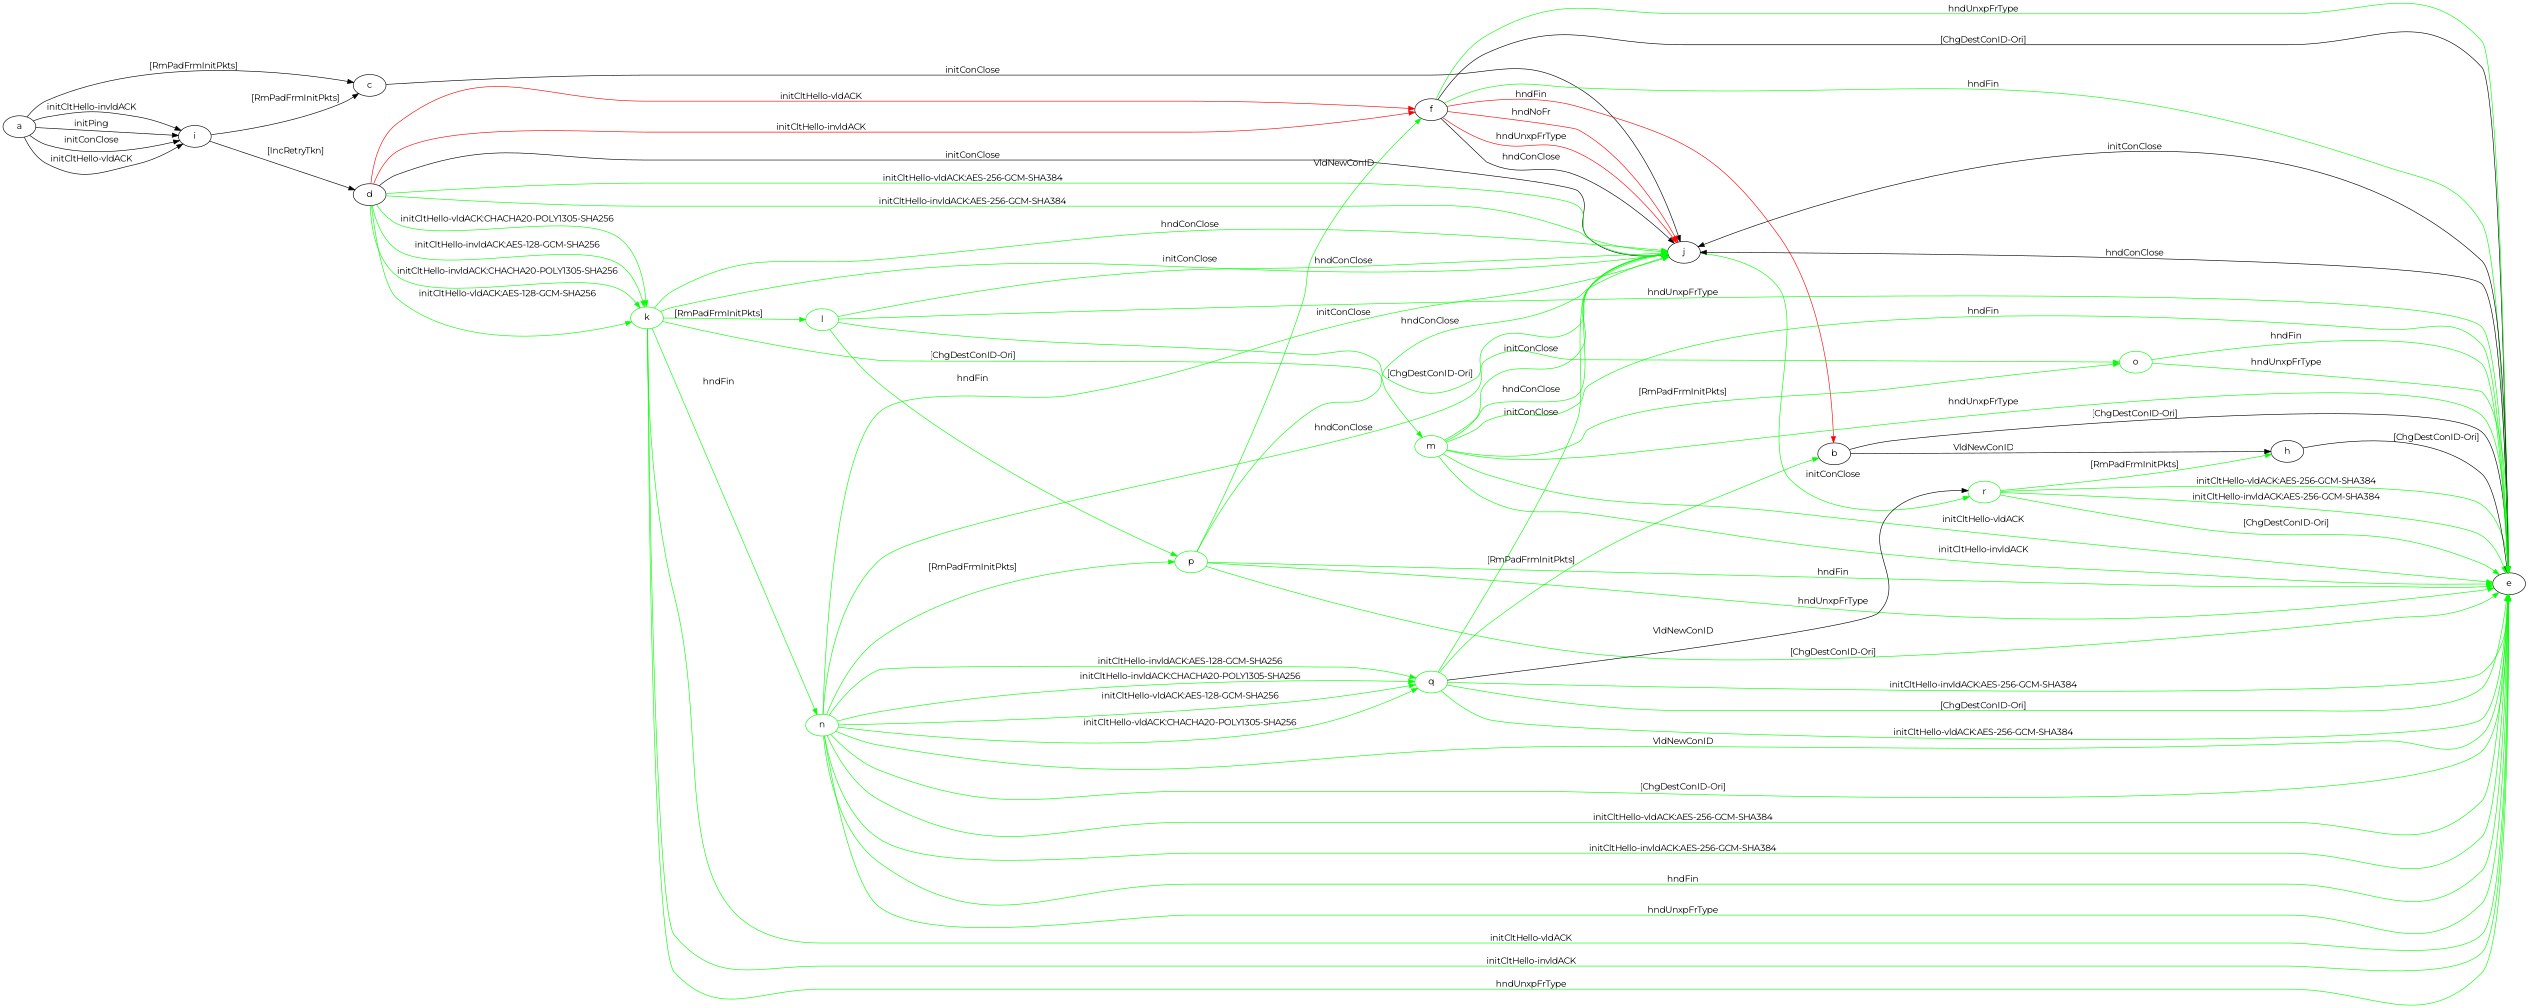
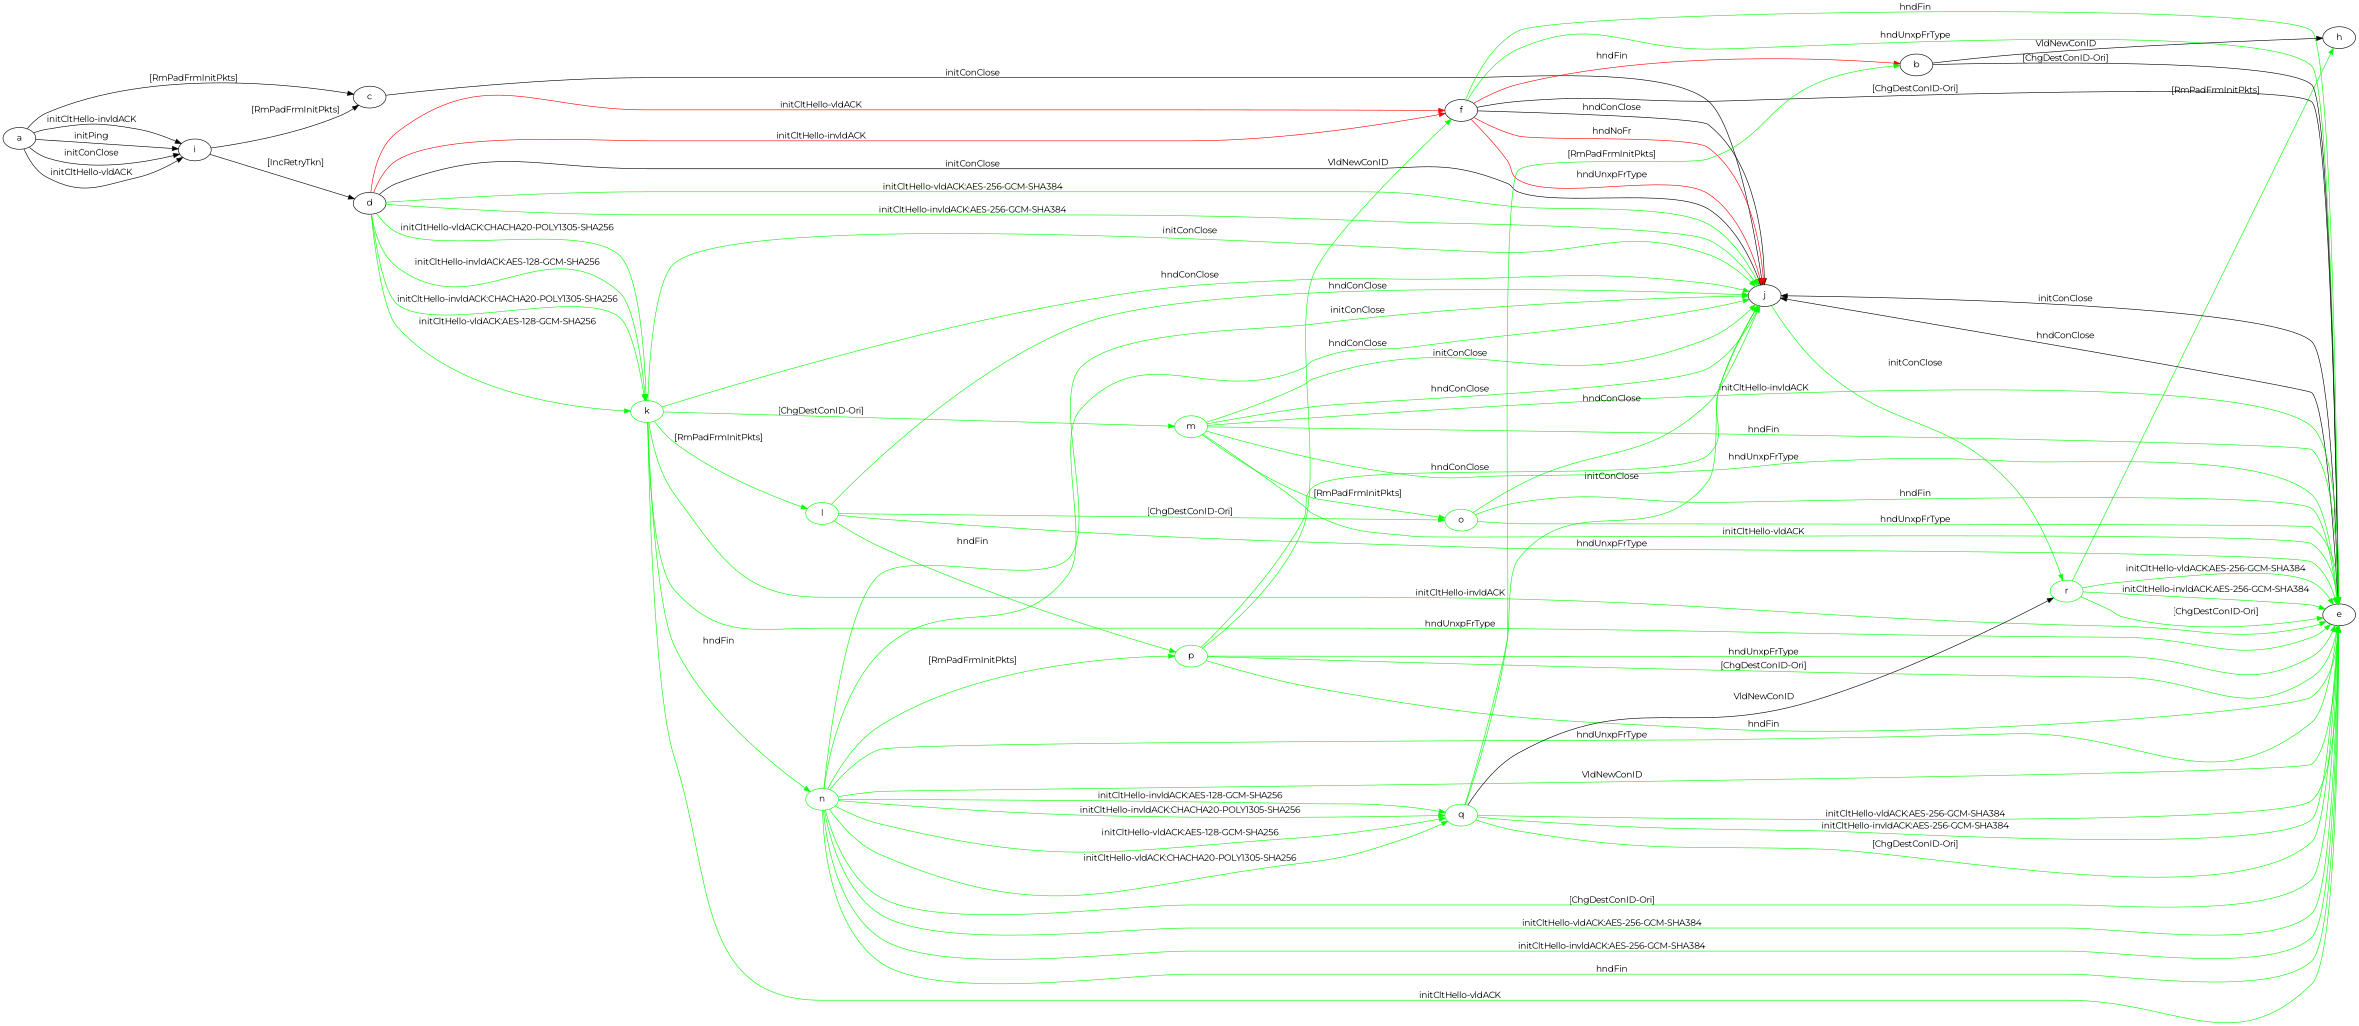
none -> (1642, 445)
(2443, 452) -> none
